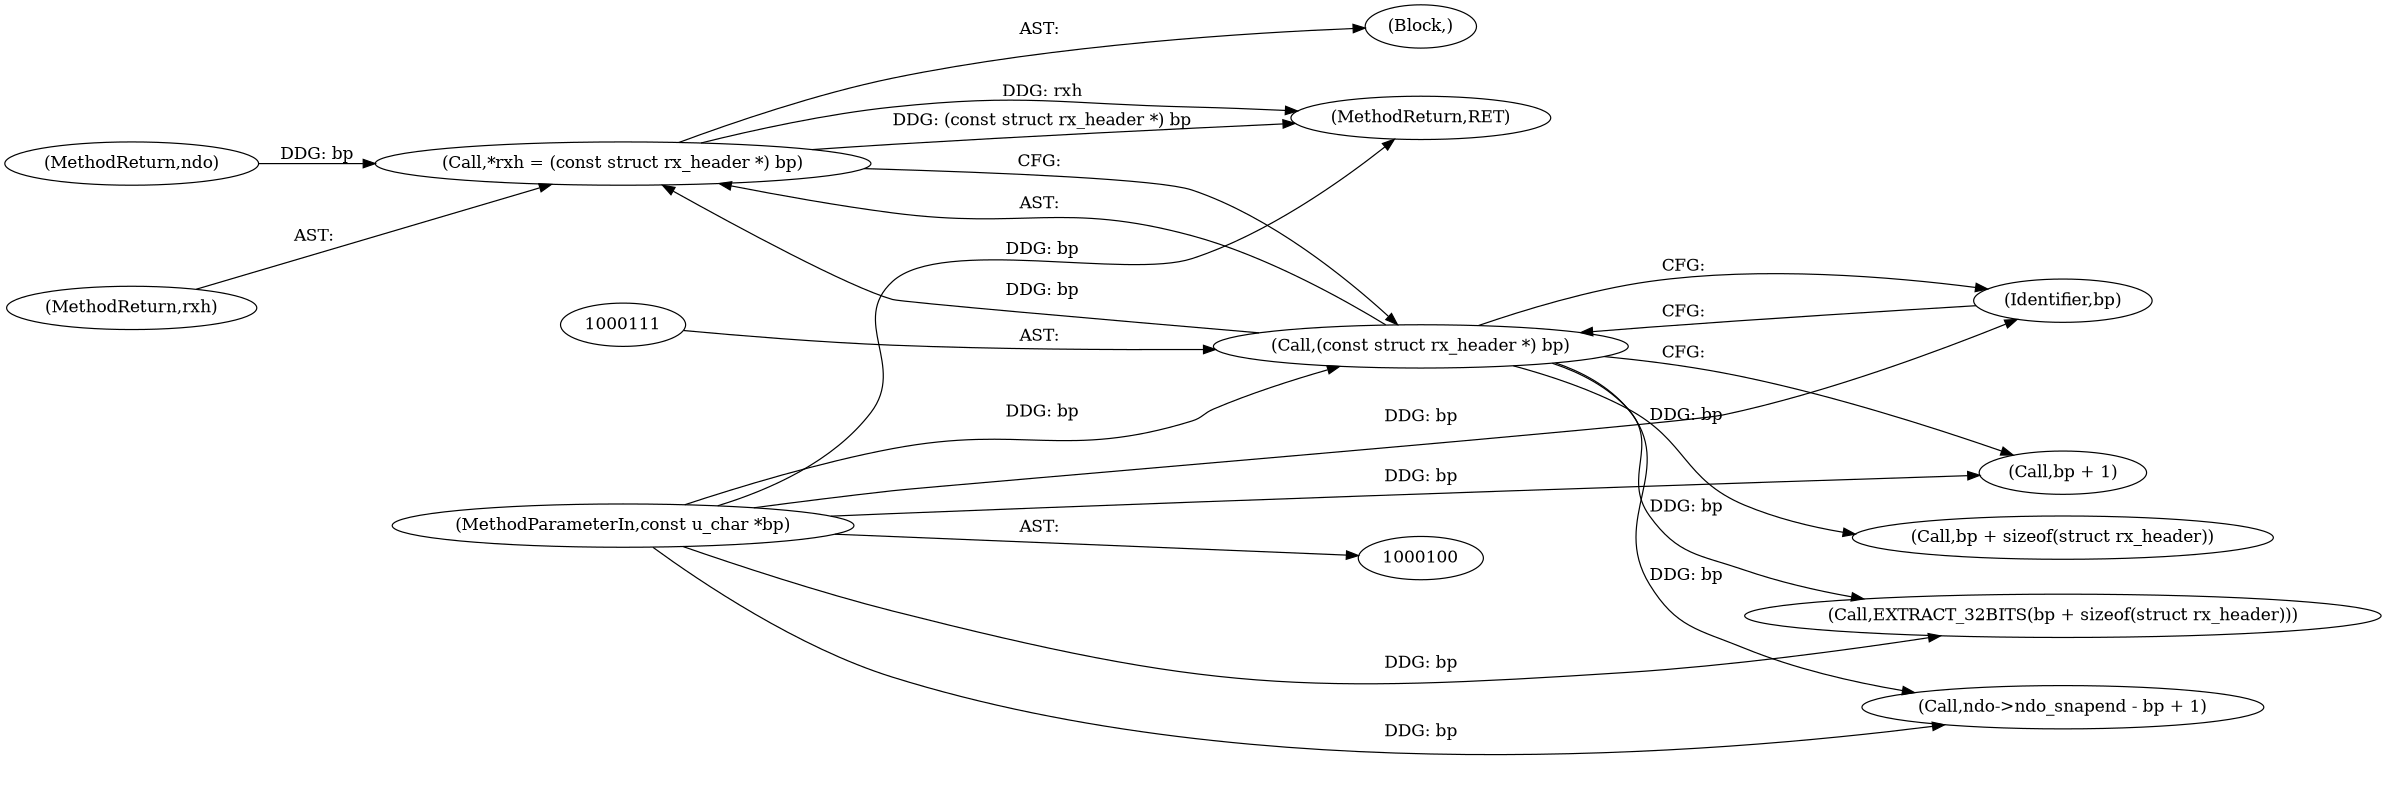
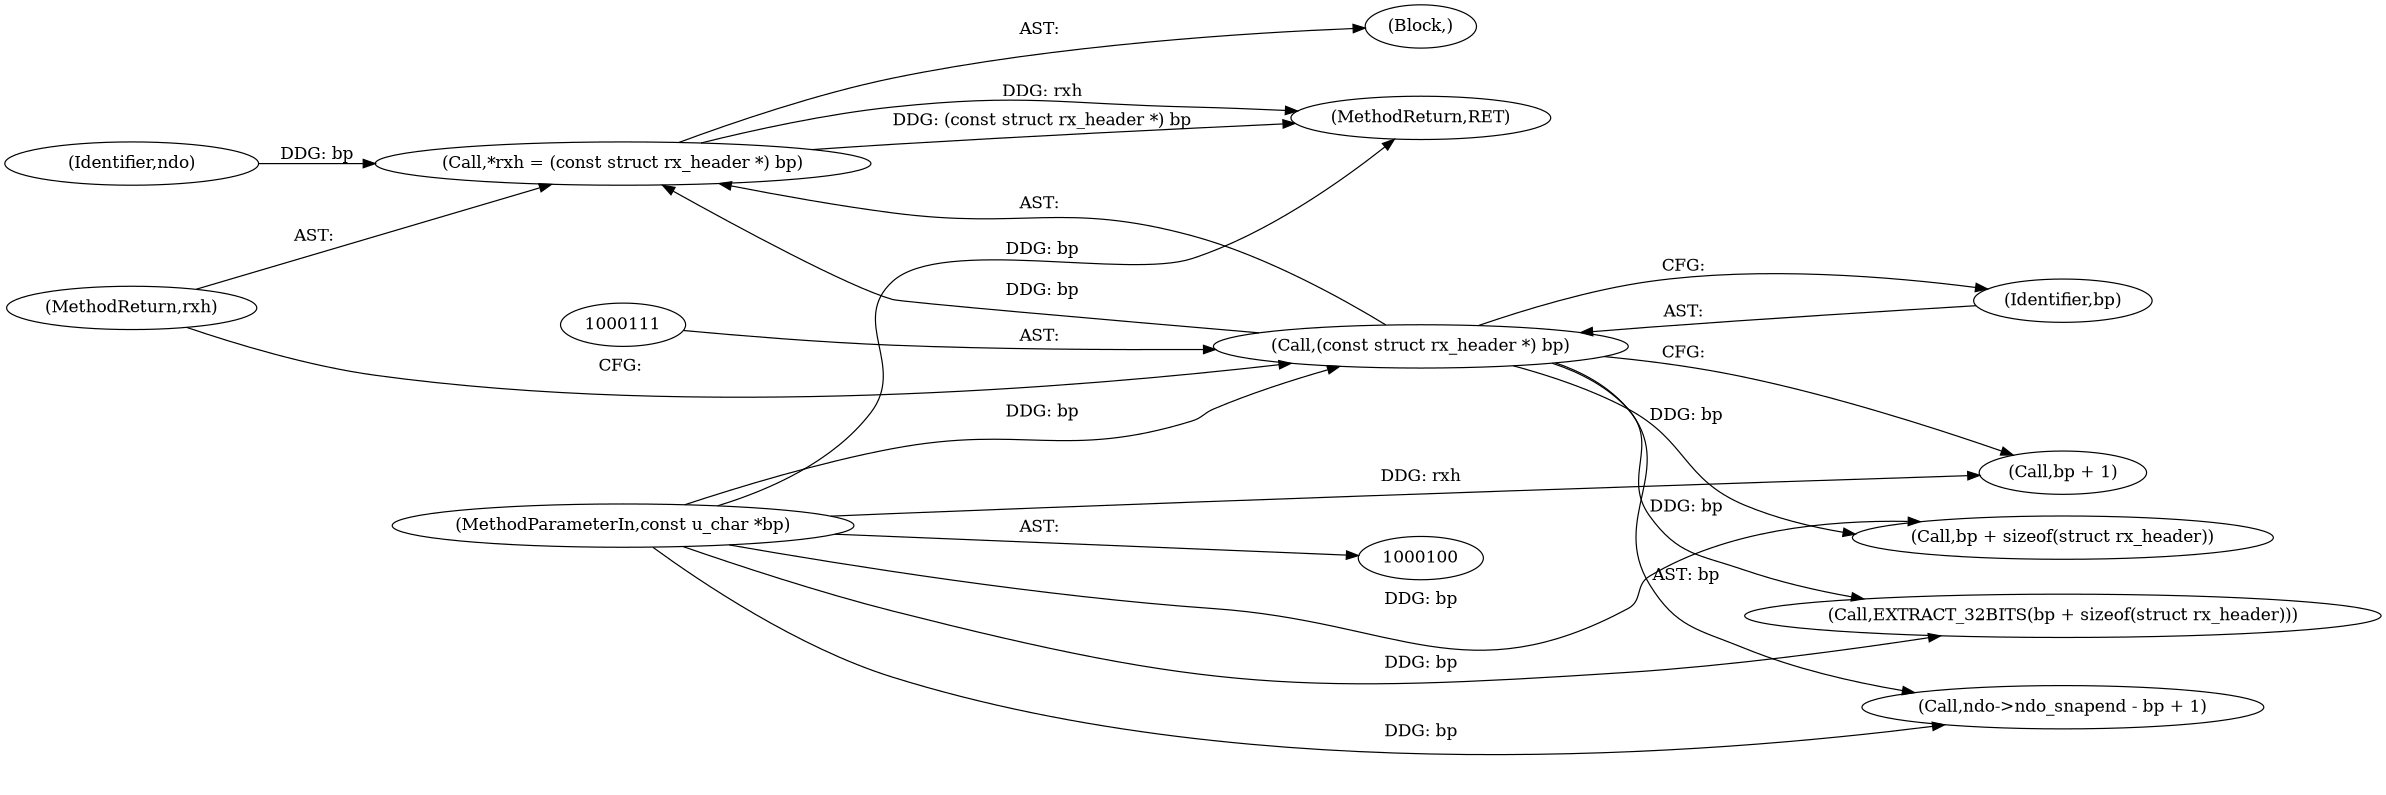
(132, 164) -> (132, 164)
(1146, 183) -> (730, 397)
(1686, 312) -> (1686, 312)
(1386, 448) -> (1334, 626)
(1421, 477) -> (1421, 477)
(1686, 576) -> (1686, 576)
